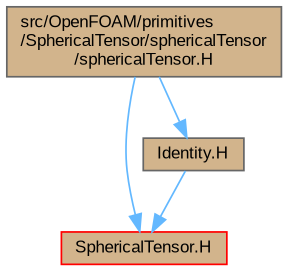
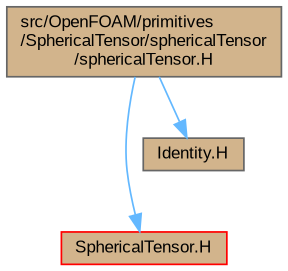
(173, 194) -> none
